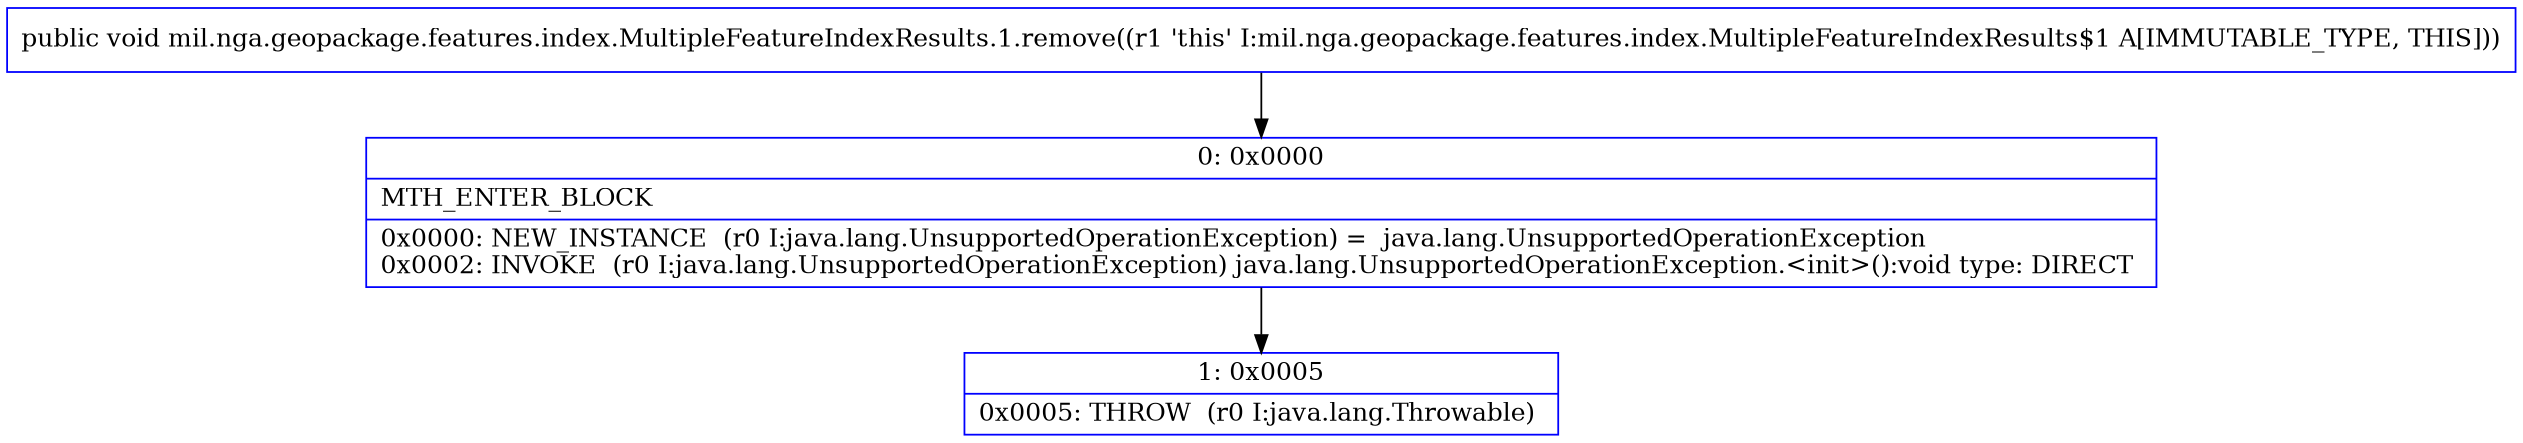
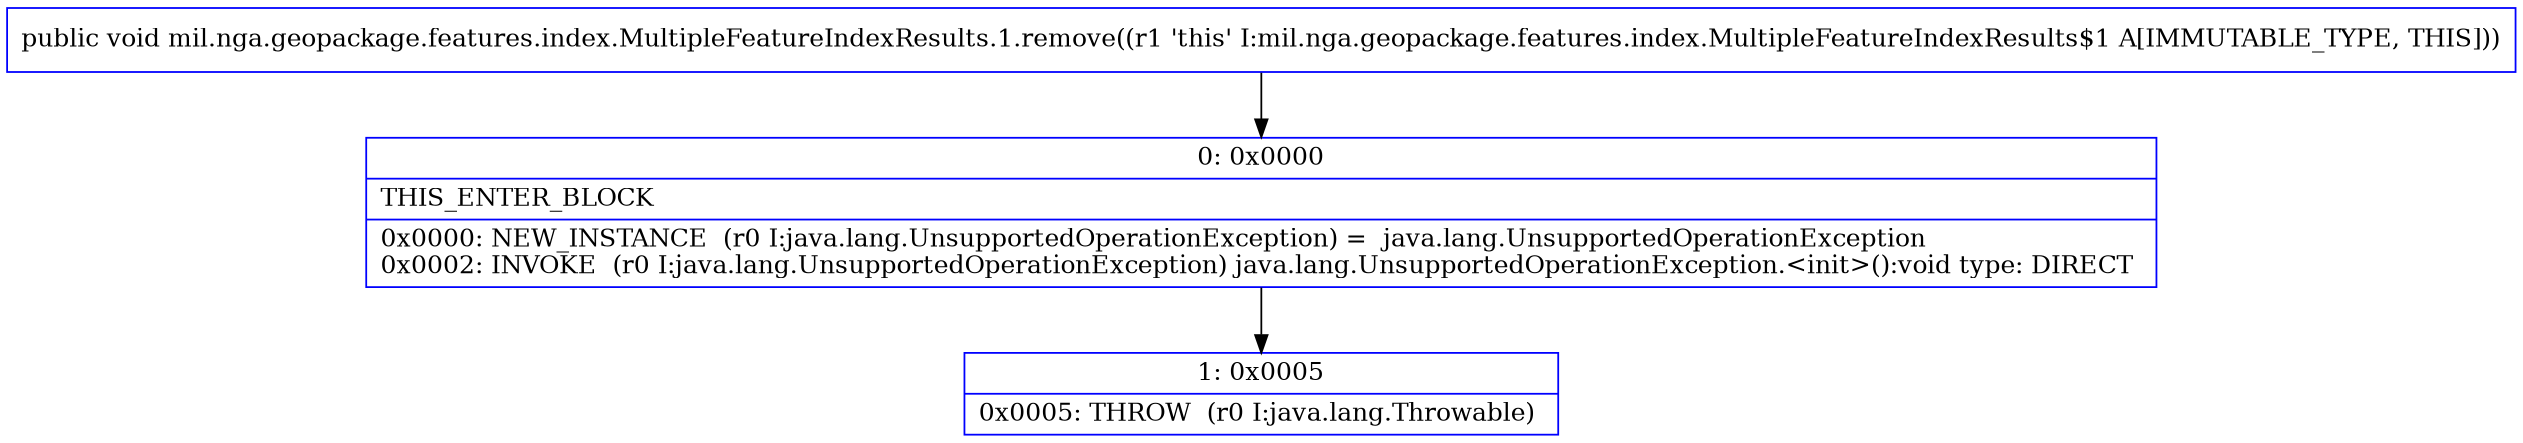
(517, 198) -> (517, 198)
